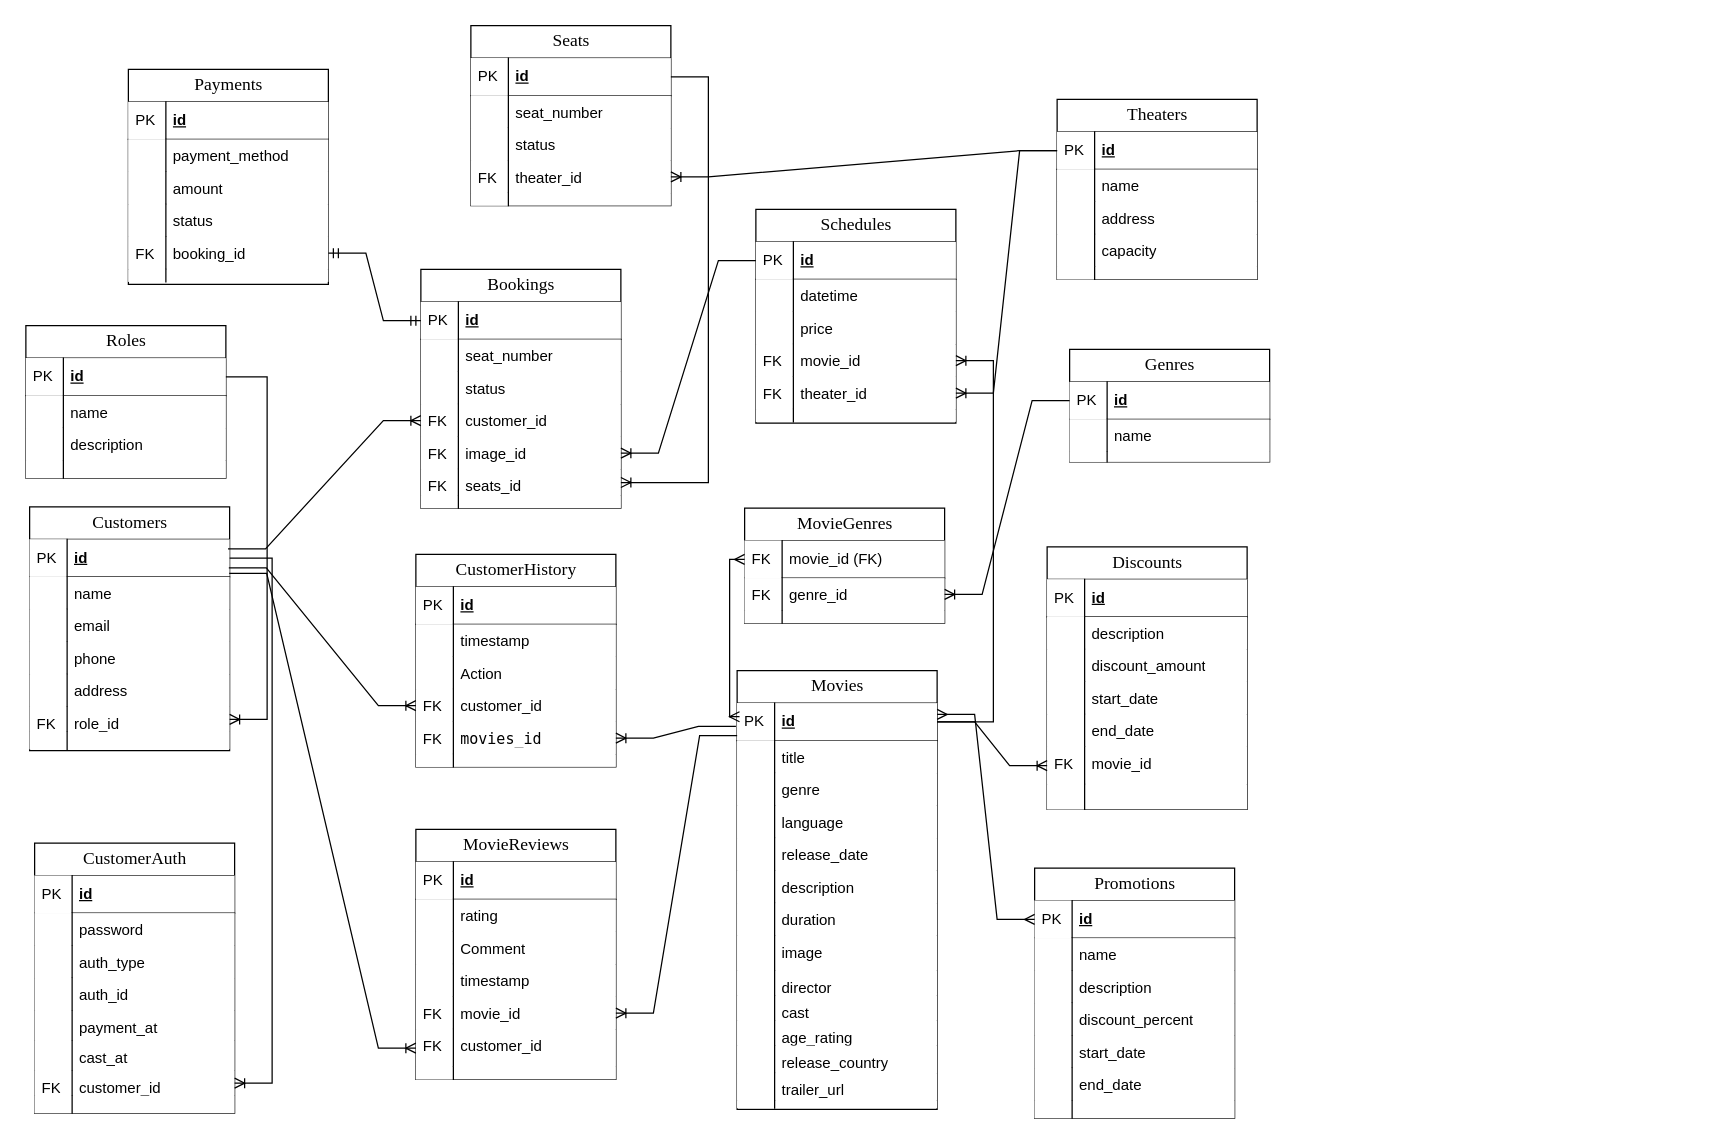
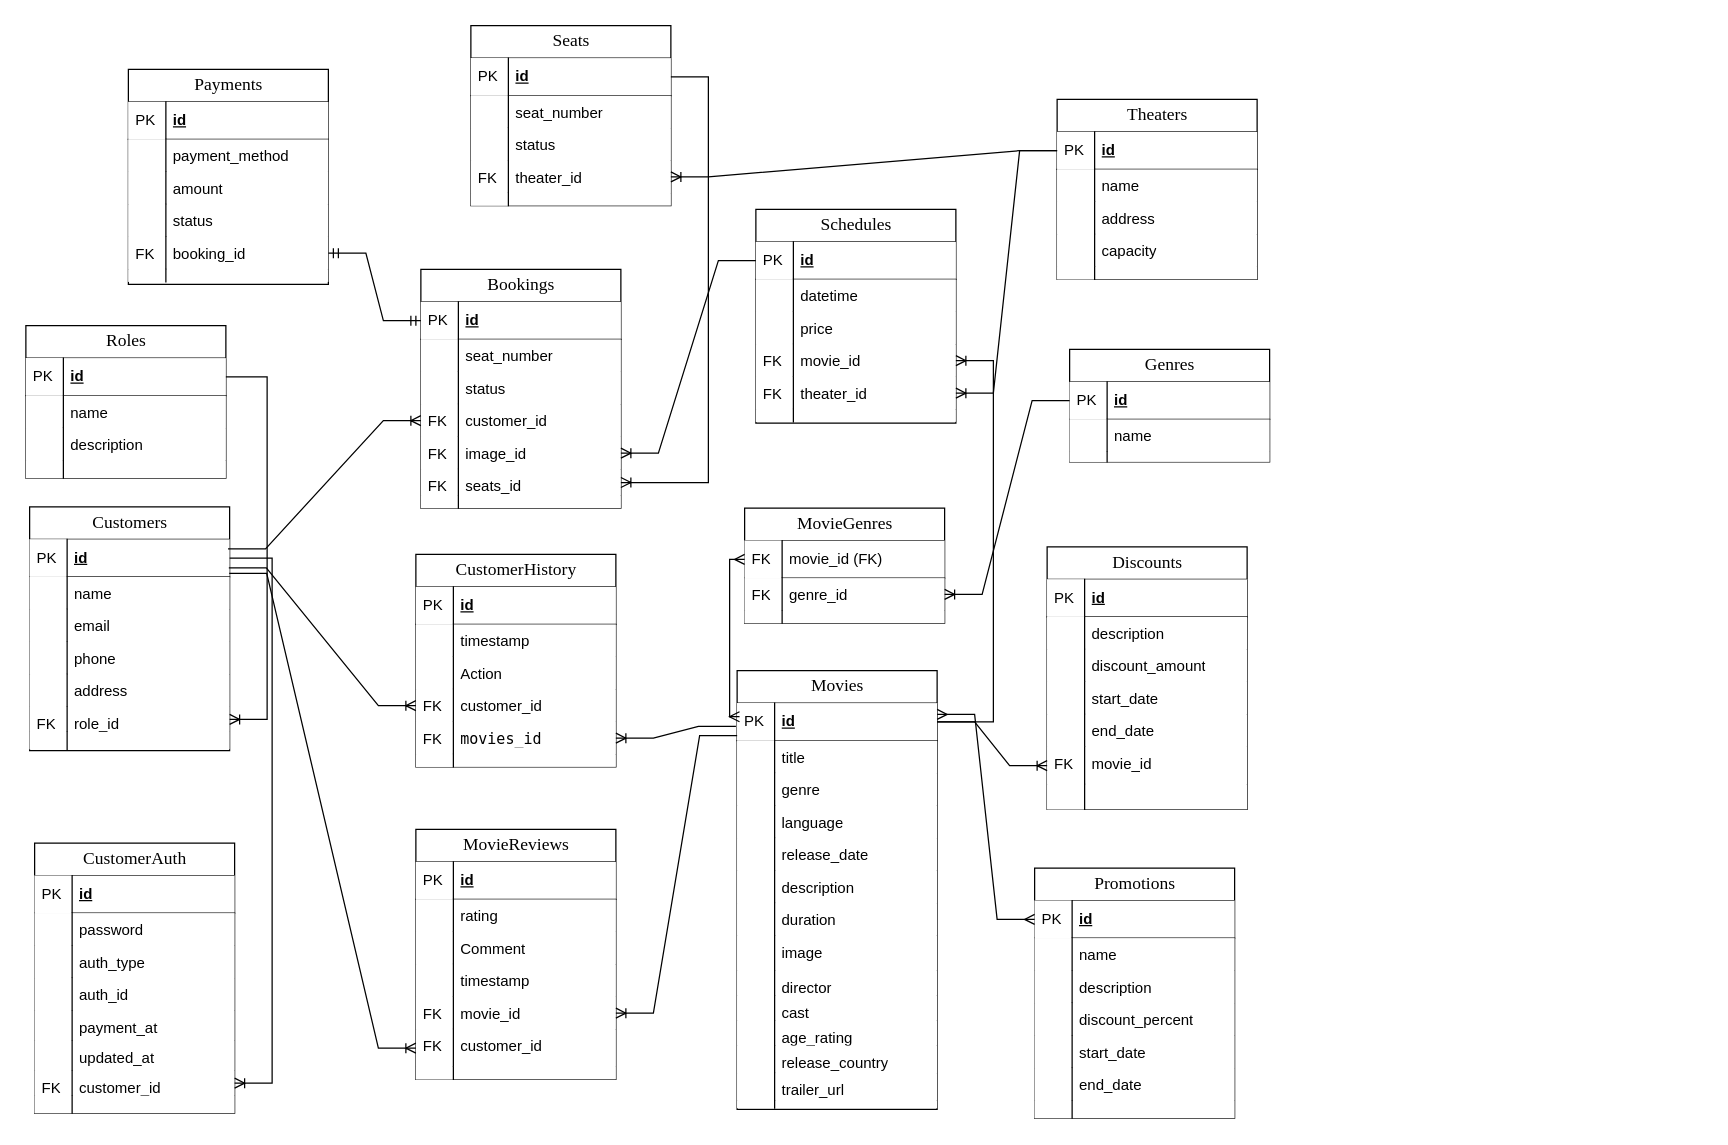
(109, 1058) -> (121, 1058)
